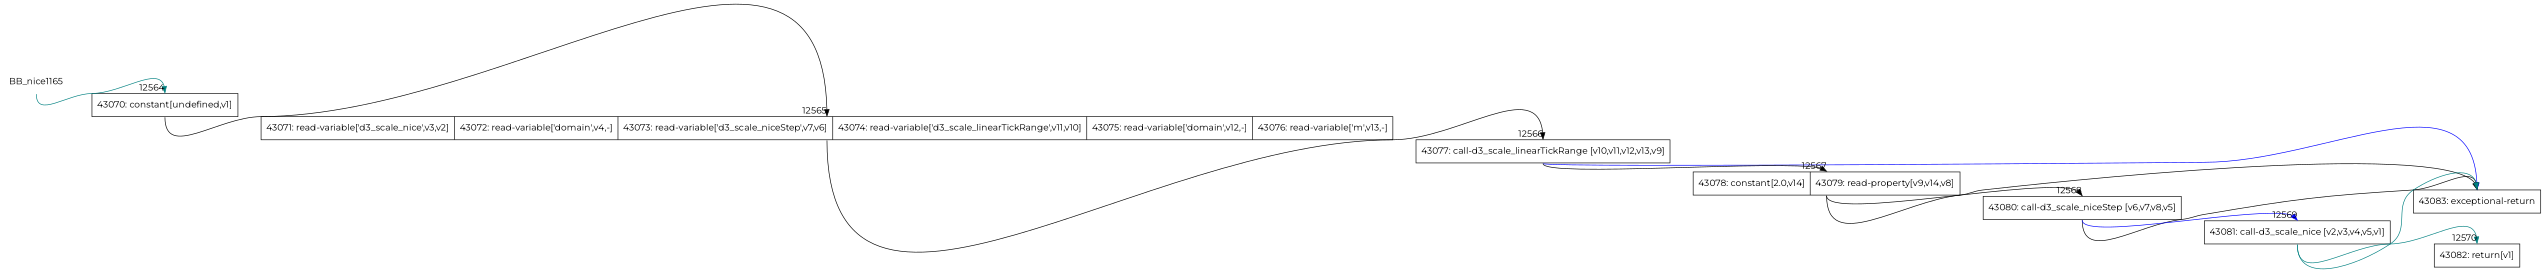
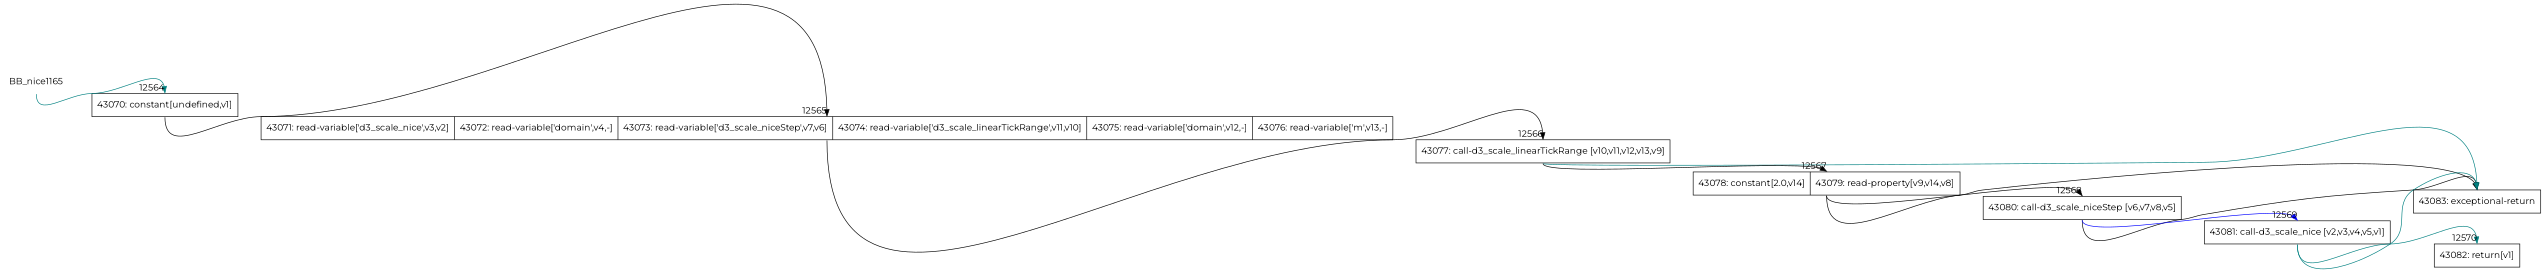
(2028, 164) -> (2028, 164)
